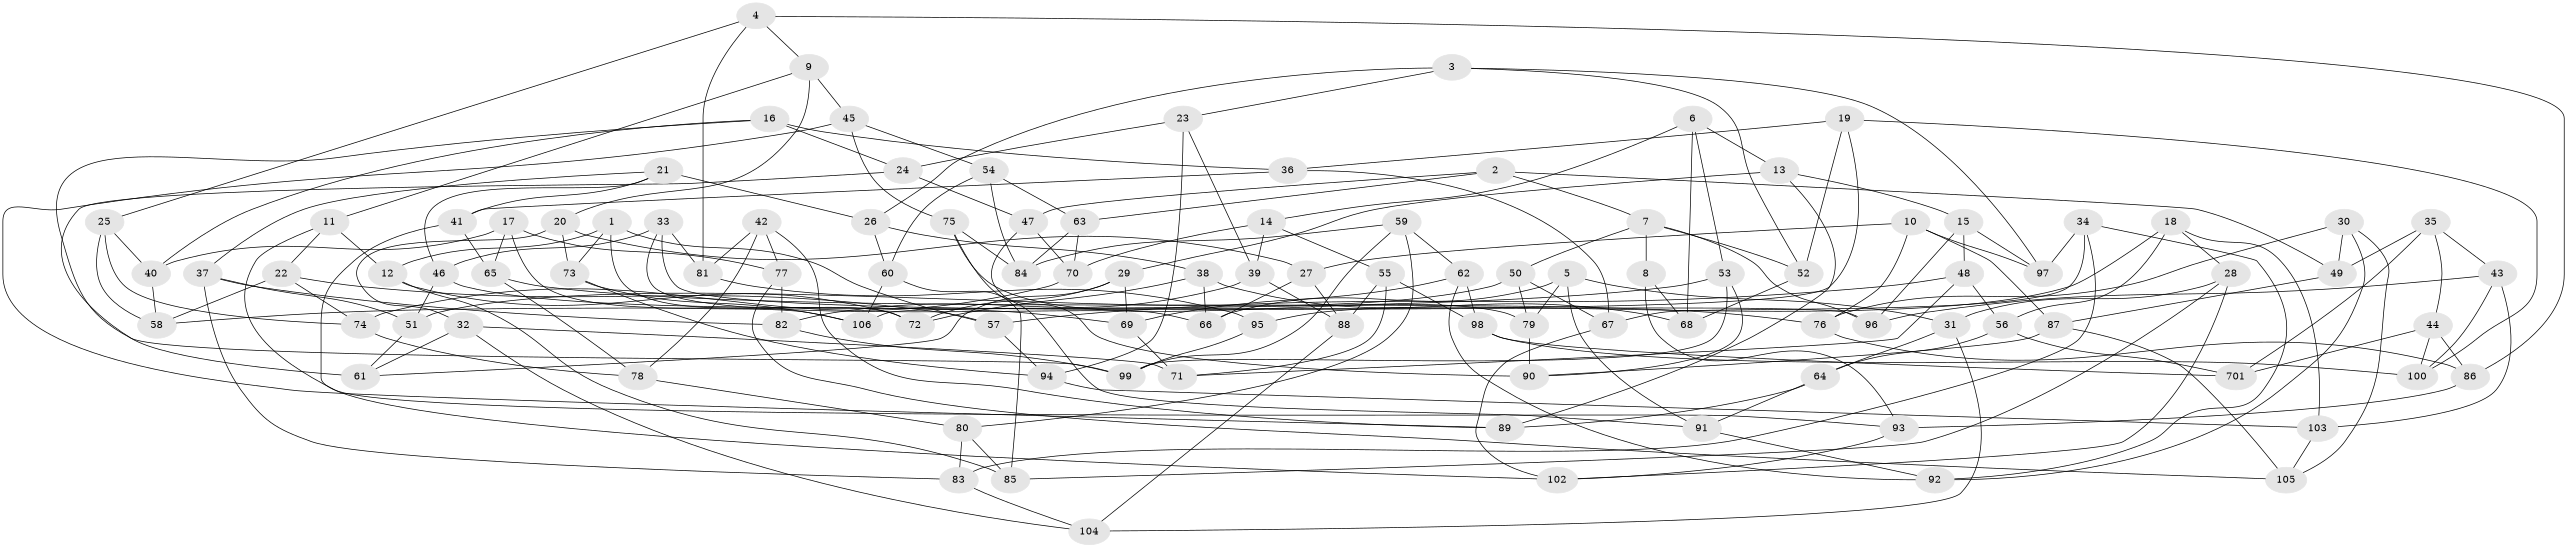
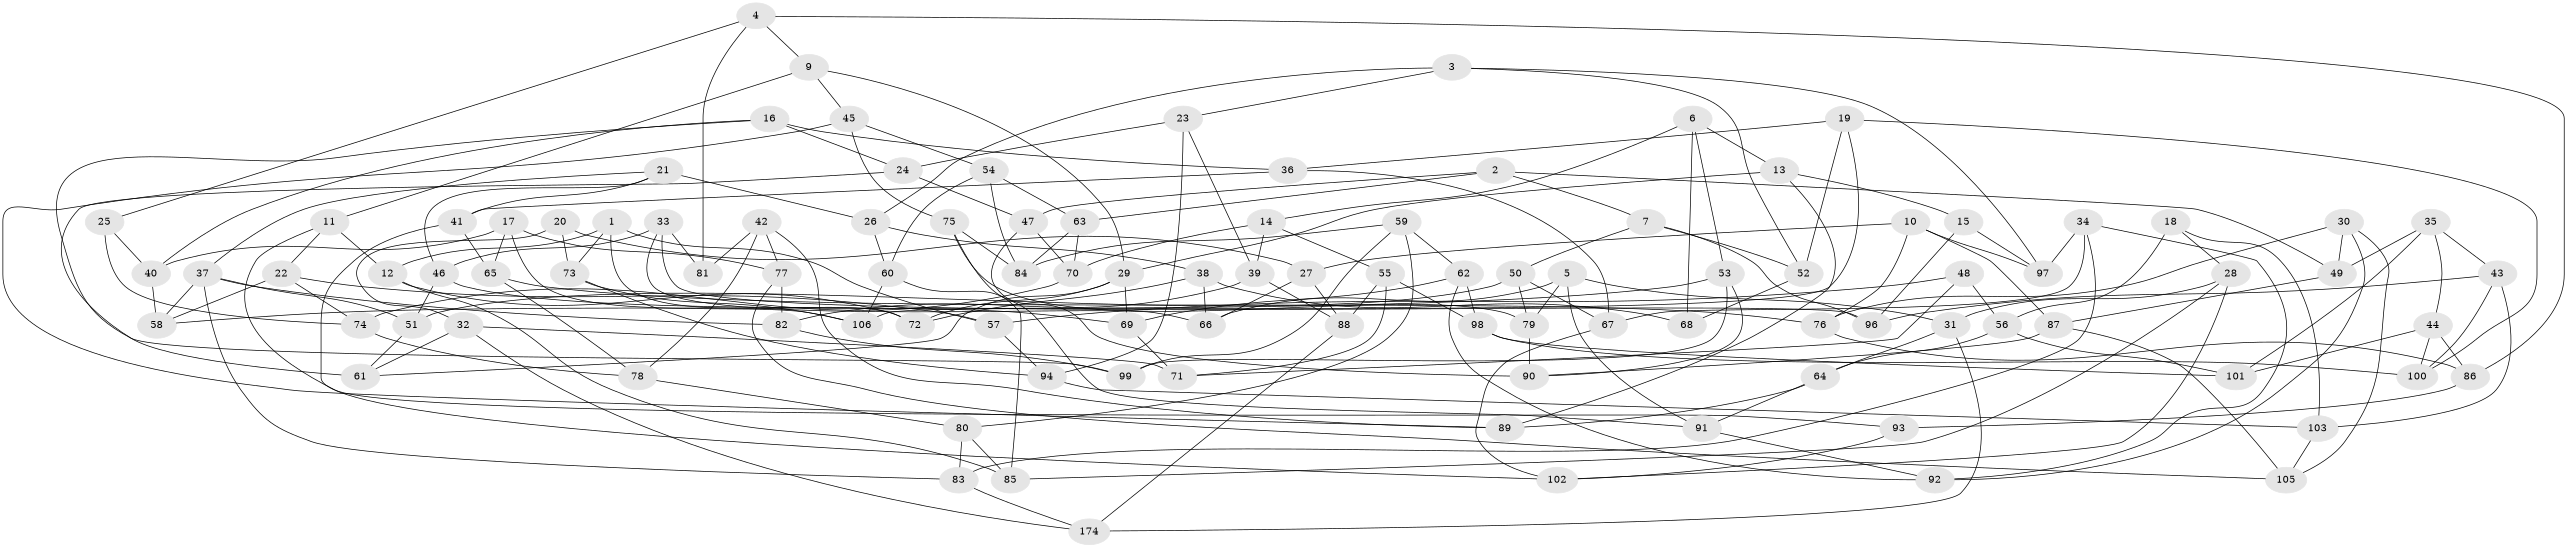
(741, 176) -> (1003, 129)
(1964, 253) -> none
(1646, 274) -> none
(101, 286) -> (180, 300)
(1258, 325) -> none
(2236, 377) -> (2236, 377)
(1089, 532) -> (1089, 532)
